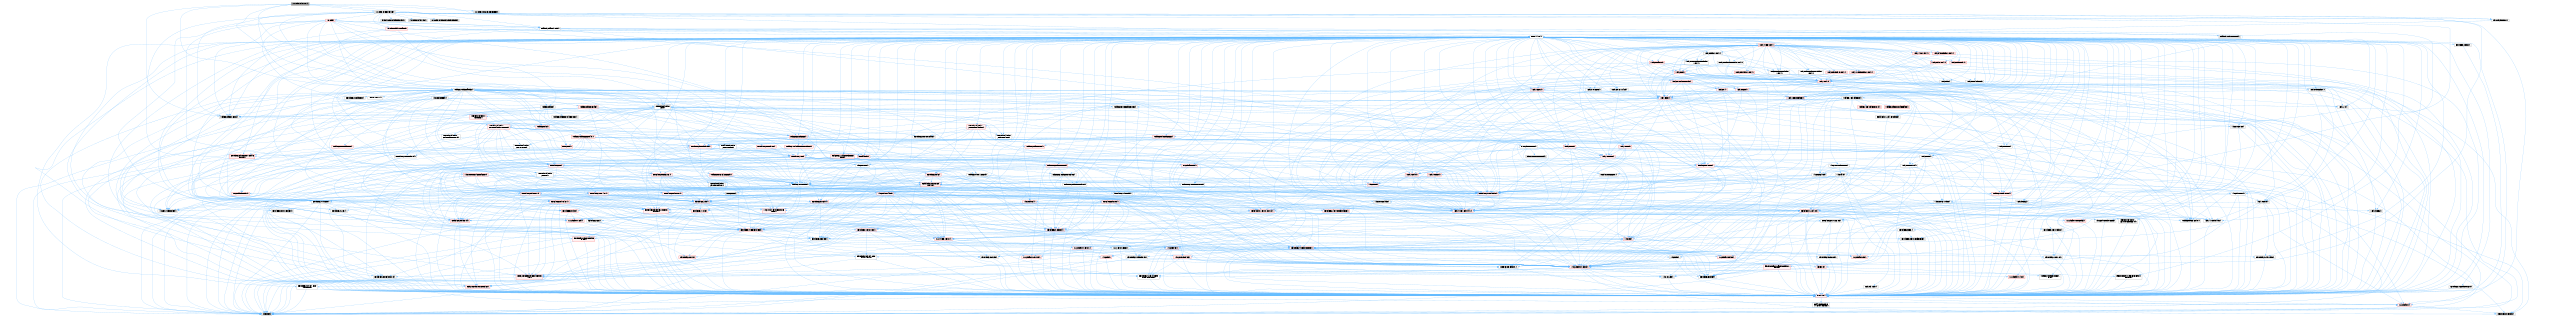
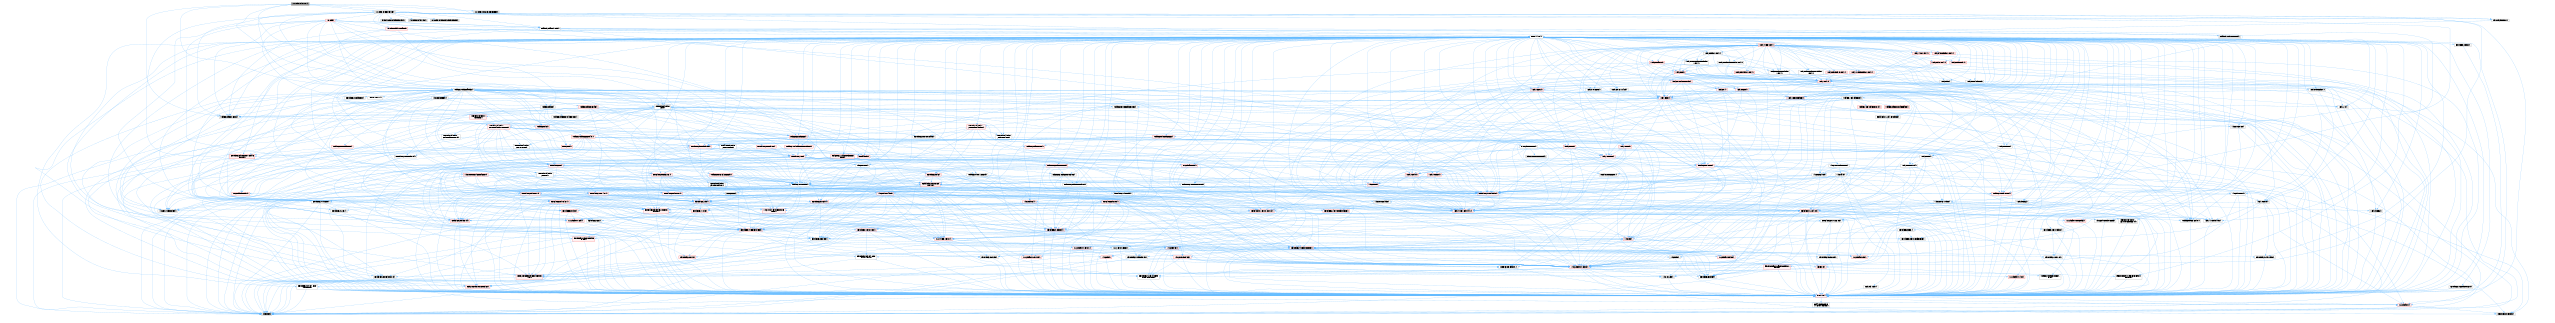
(282, 211) -> none
